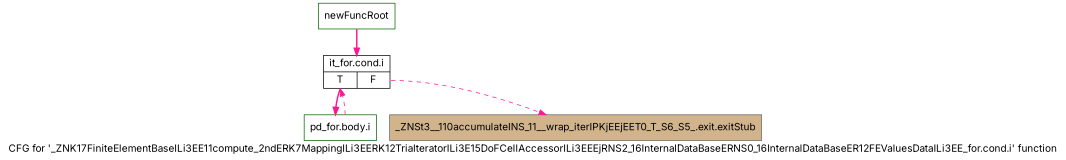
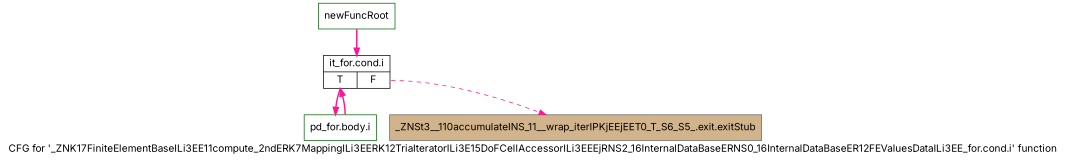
(344, 105) -> (344, 105)
